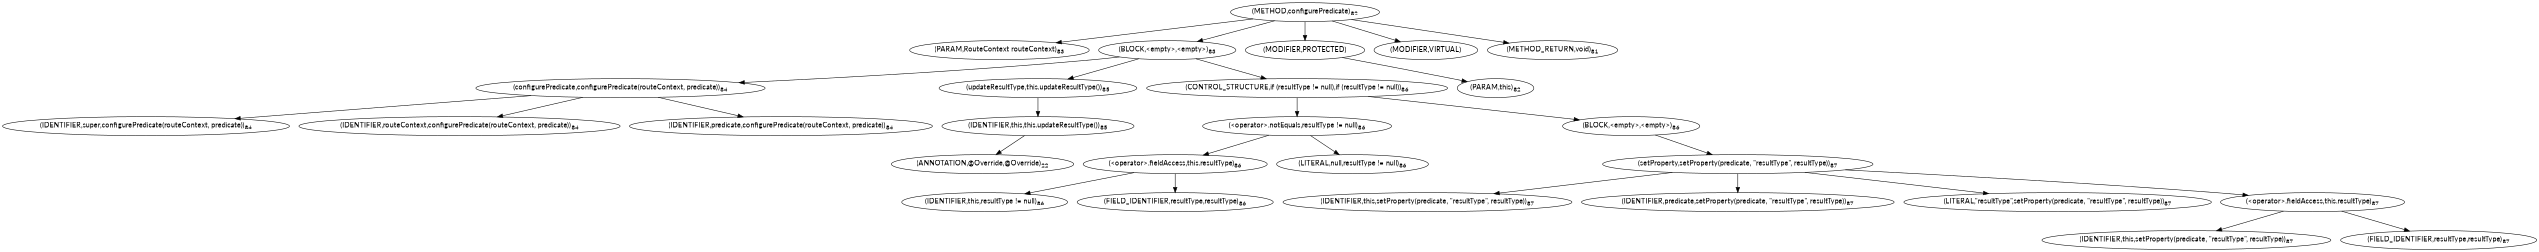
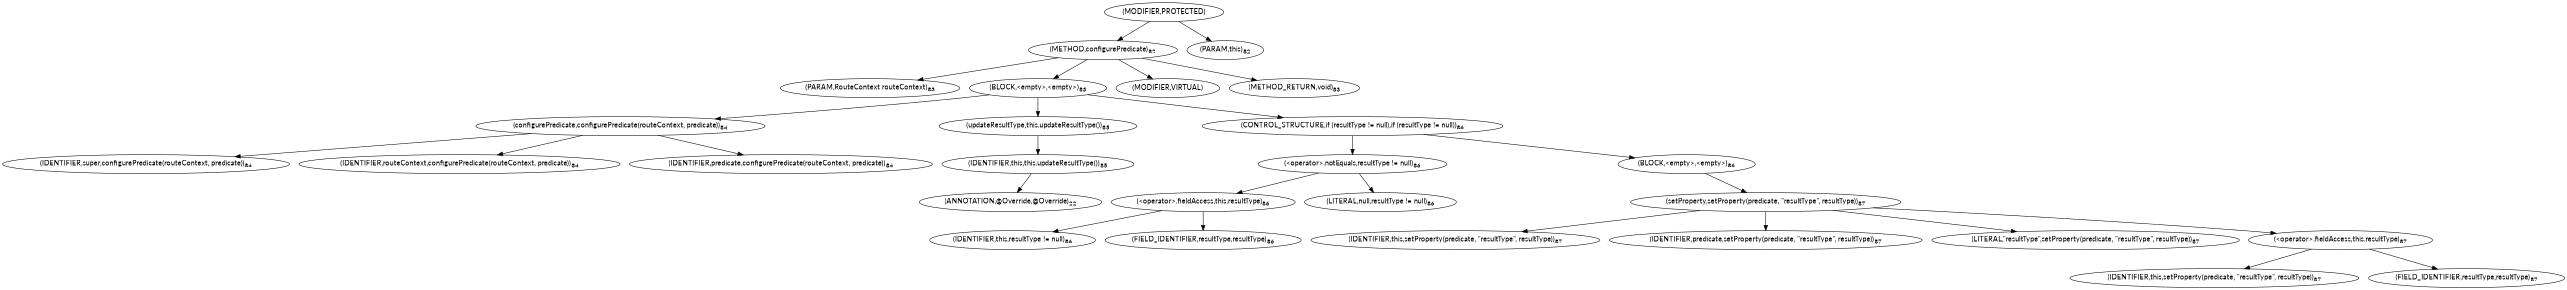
(1305, 29) -> (1136, 30)
(1595, 49) -> (1337, 87)
